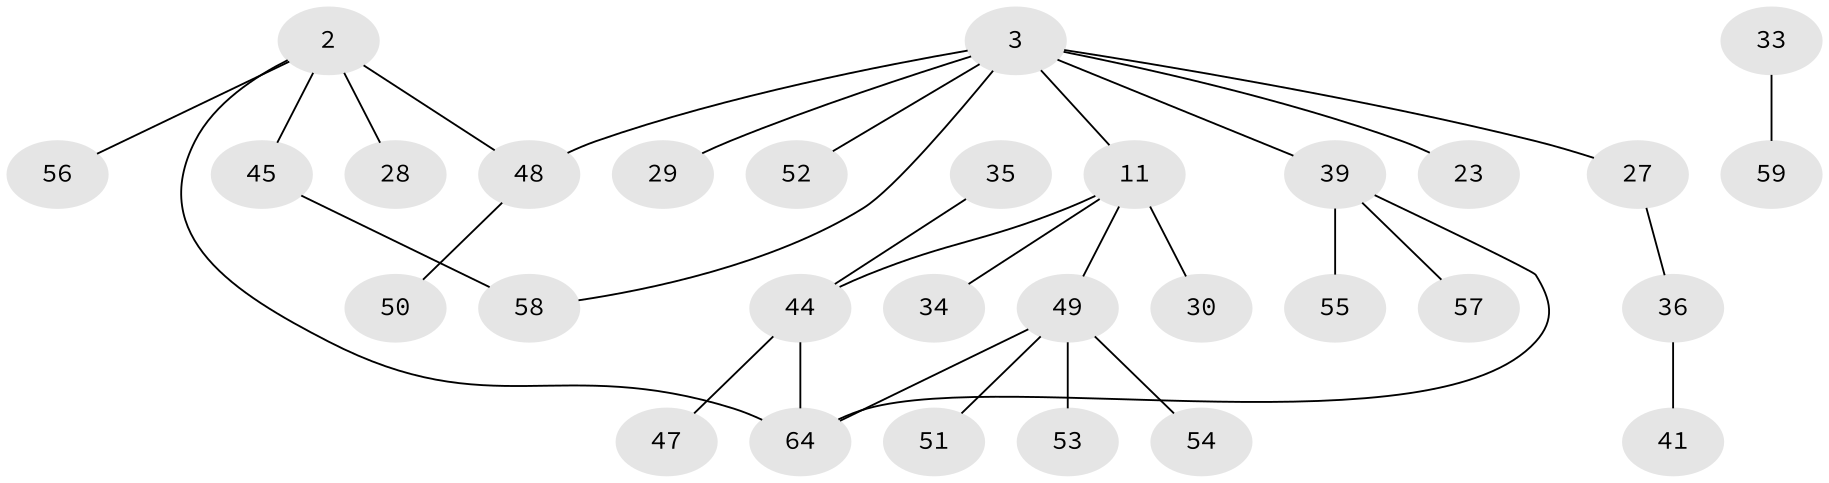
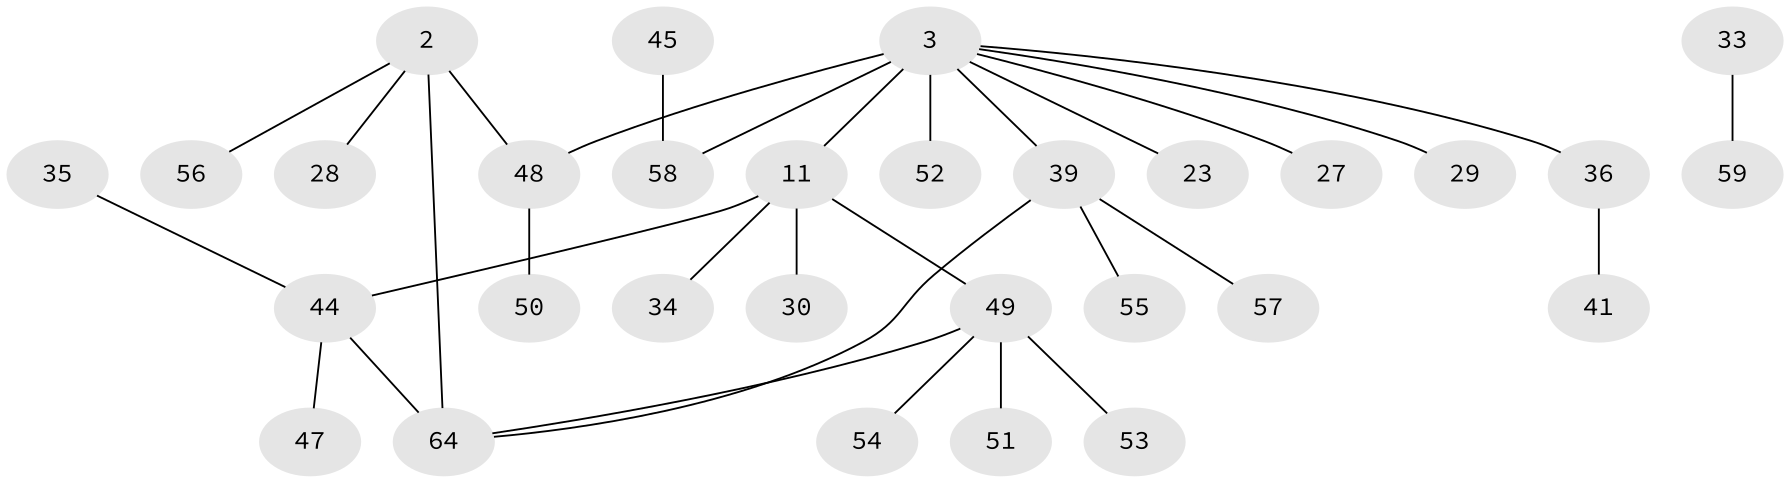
(295, 108) -> none
(1656, 242) -> (1274, 82)
